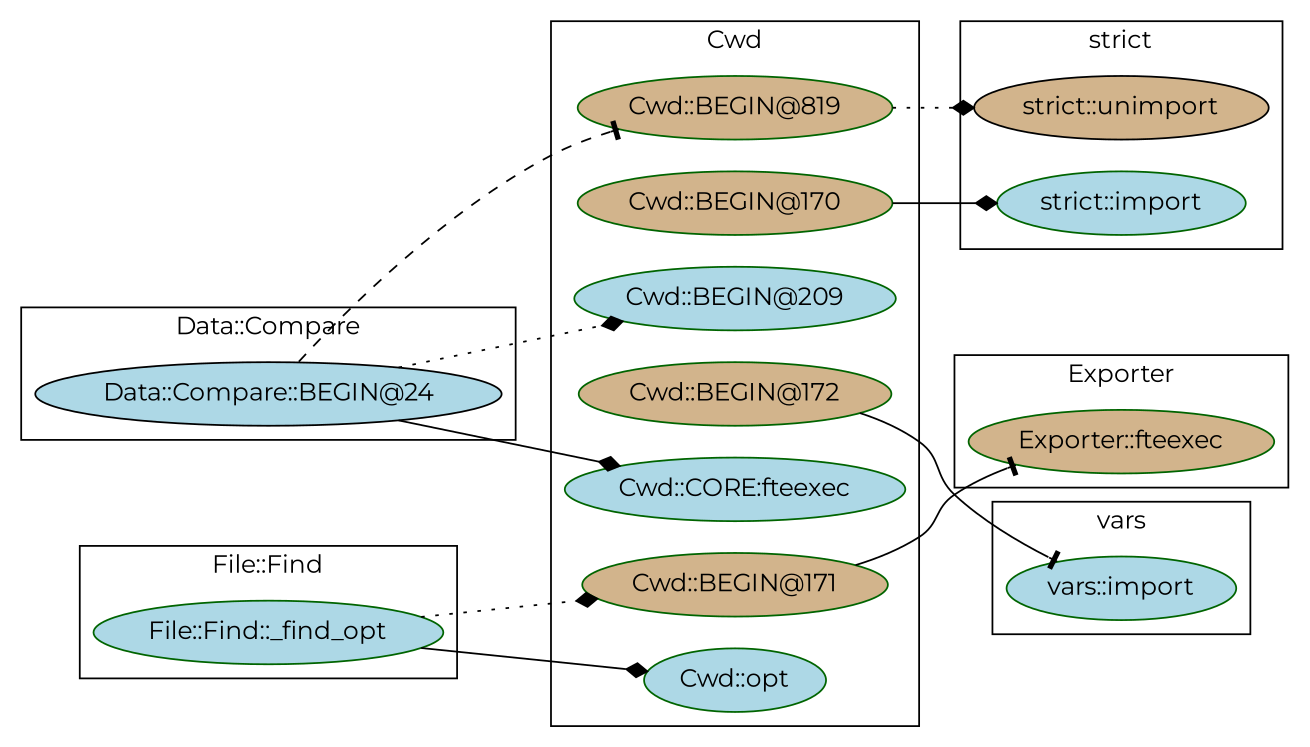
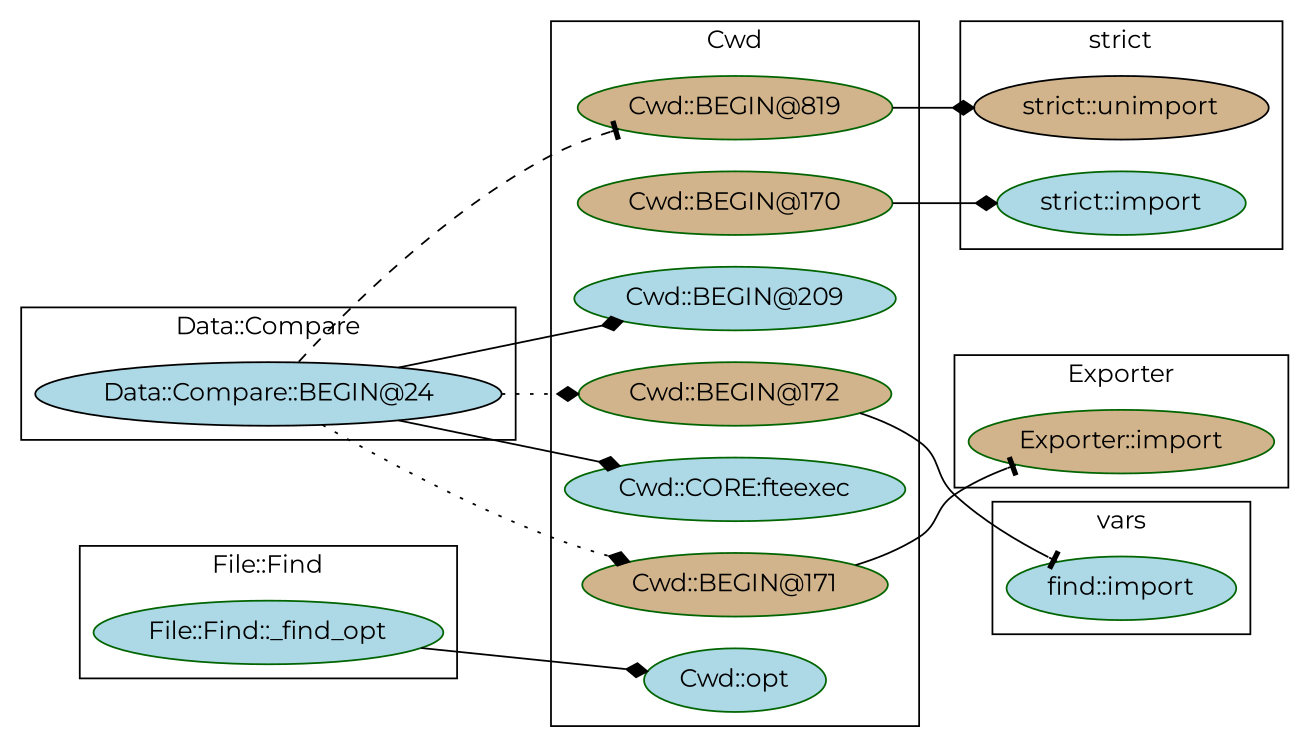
(930, 108) -> (930, 108)
(500, 347) -> (500, 347)
none -> (529, 394)
(1121, 442) -> (1121, 442)
(1121, 588) -> (1121, 588)
(499, 609) -> (462, 498)
